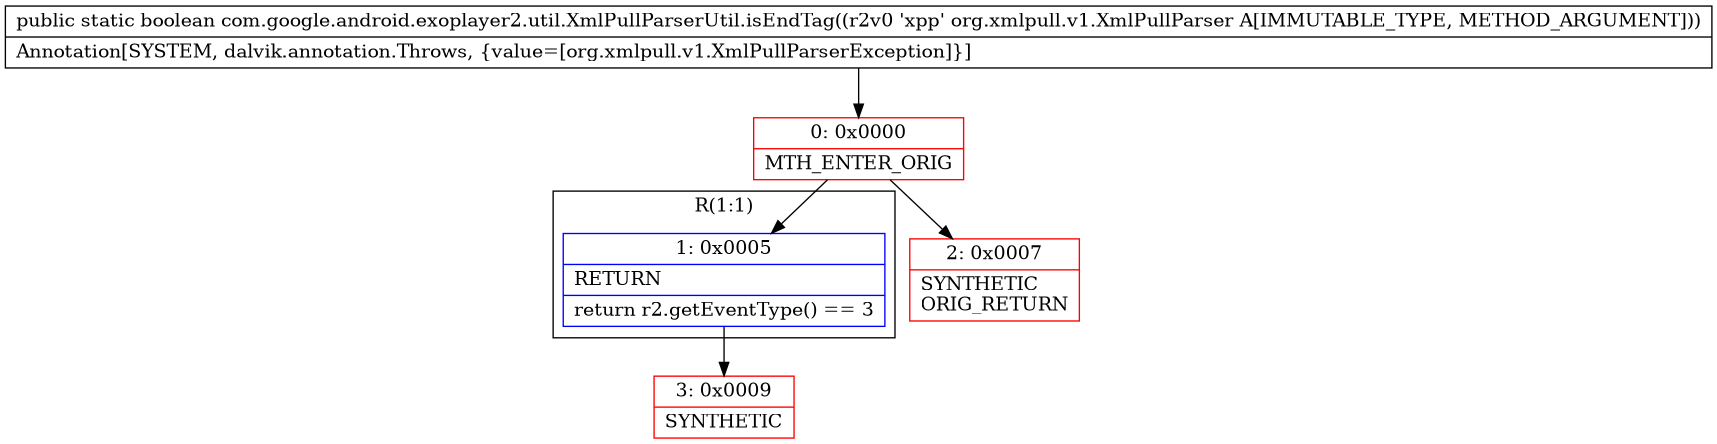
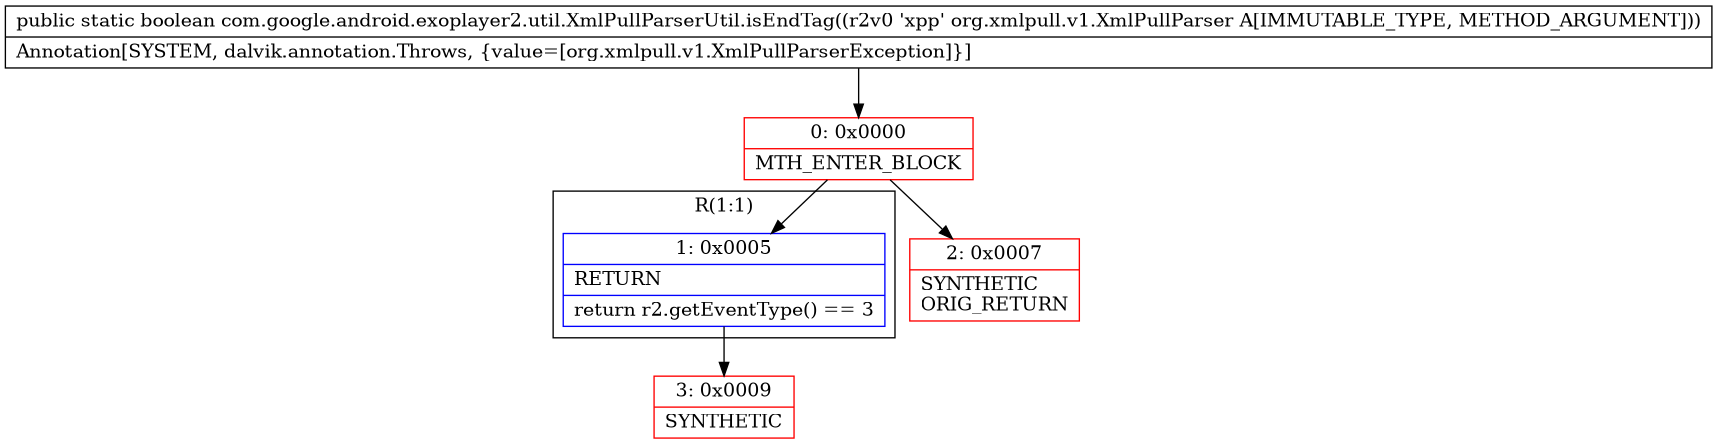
(859, 164) -> (859, 164)
